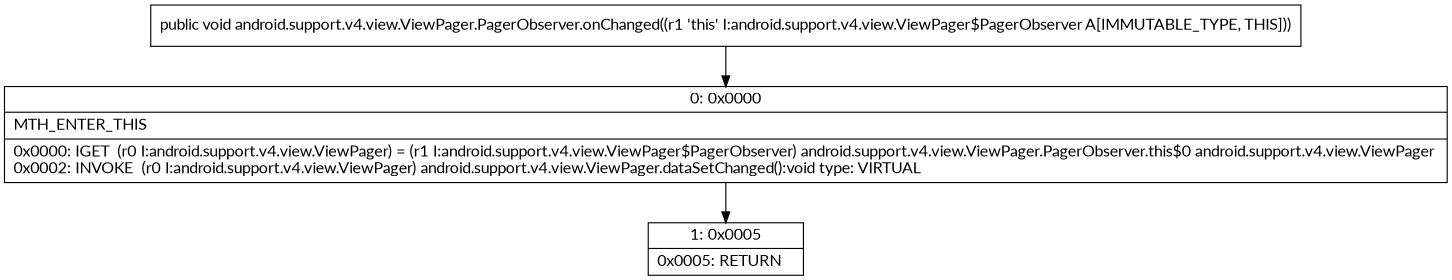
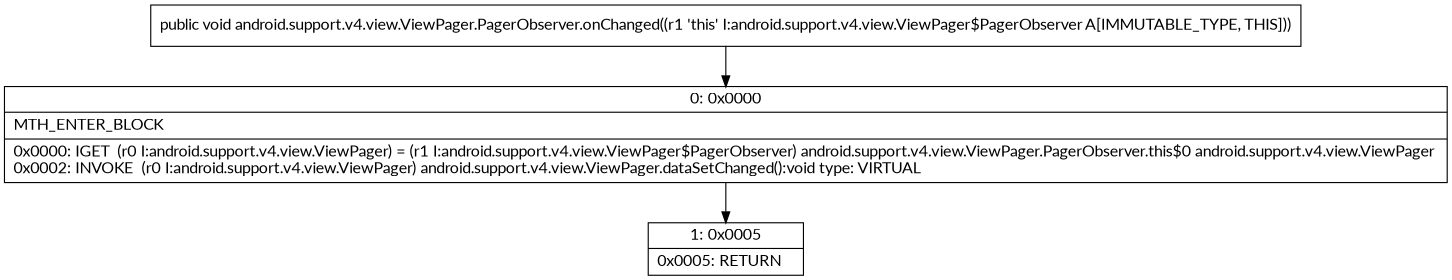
(80, 125) -> (89, 125)
